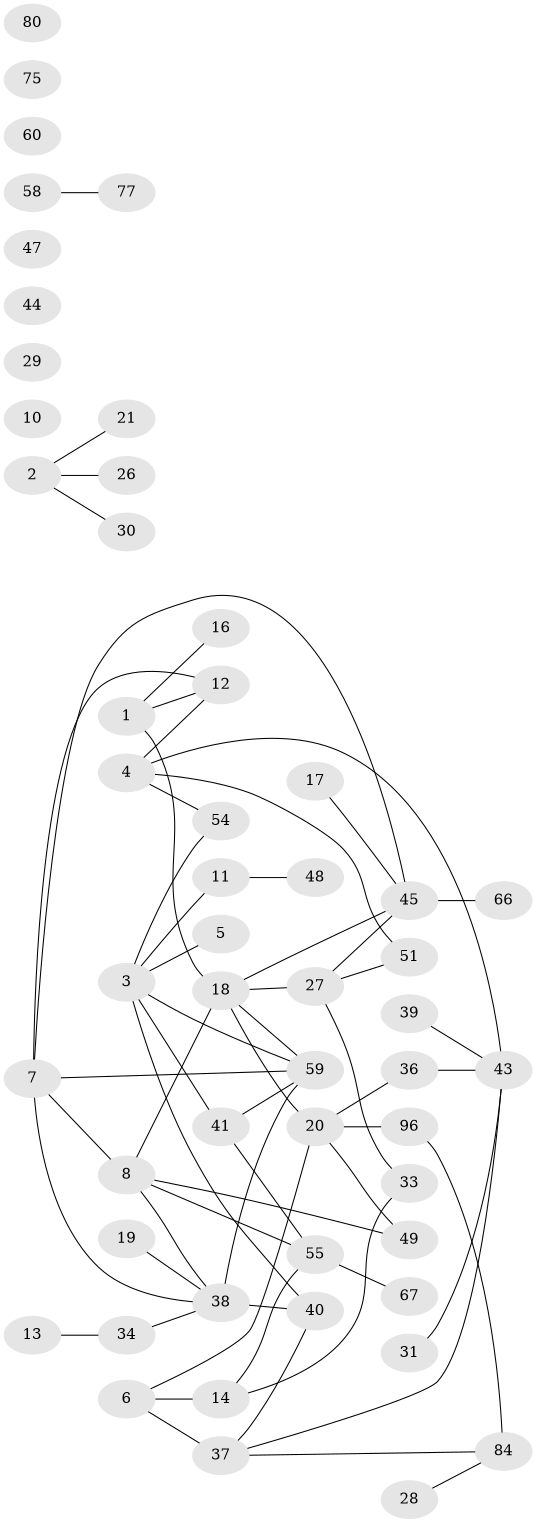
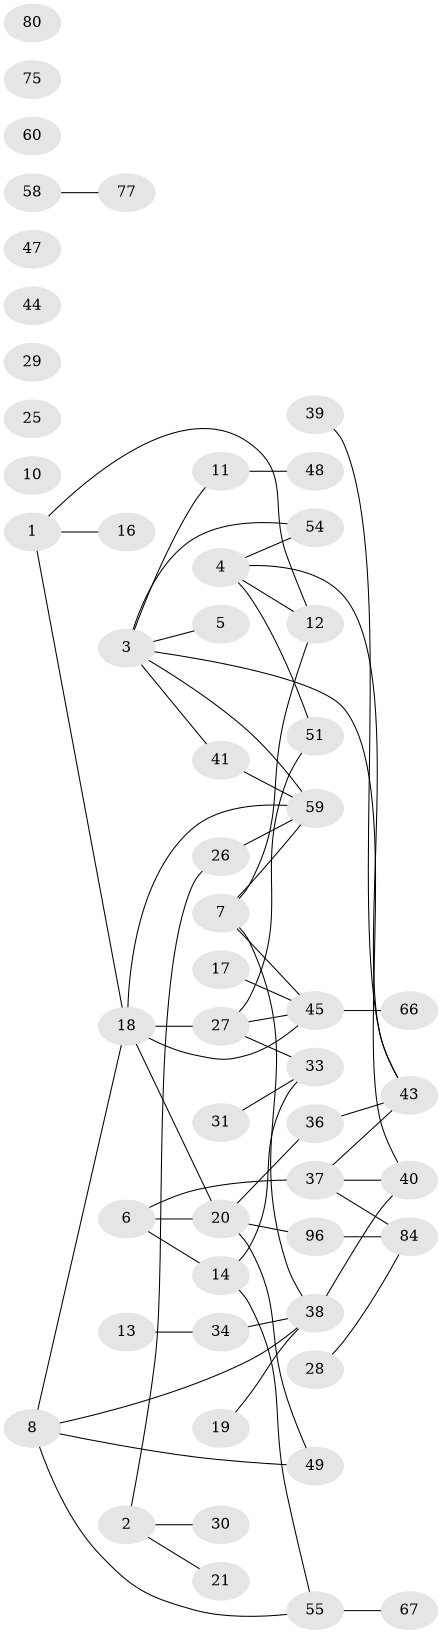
none -> (32, 419)
(80, 1127) -> none
(251, 1180) -> (262, 836)
(268, 1191) -> none
(478, 1218) -> (268, 1095)
